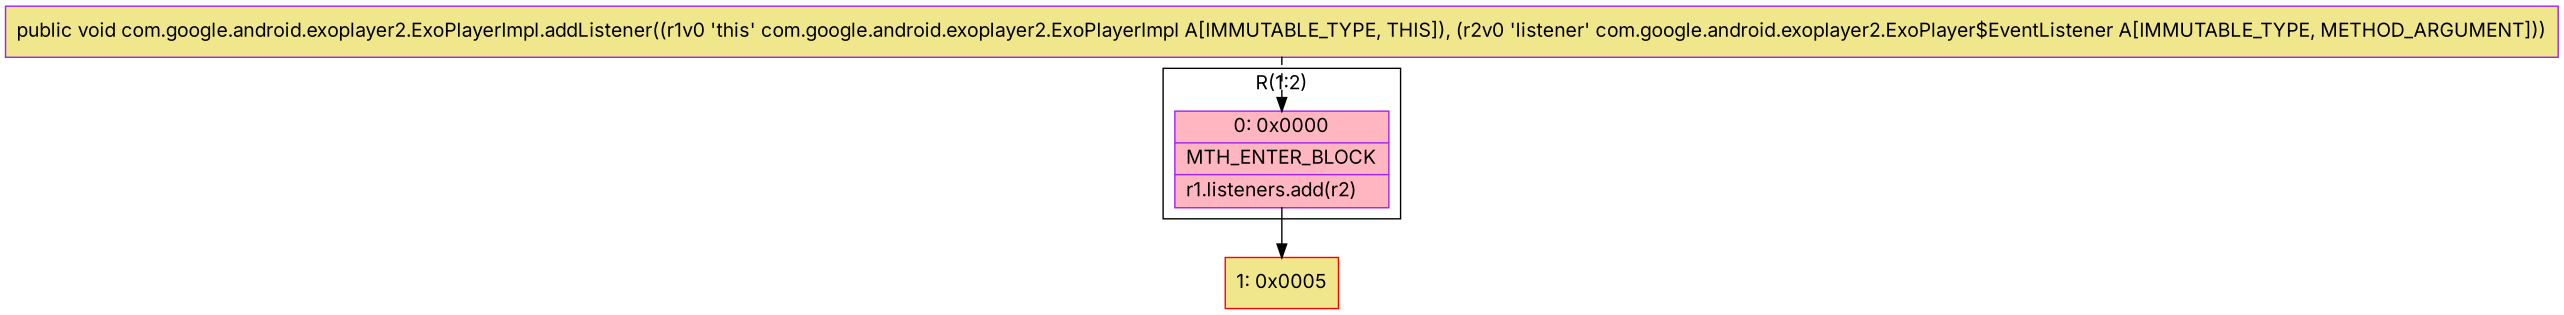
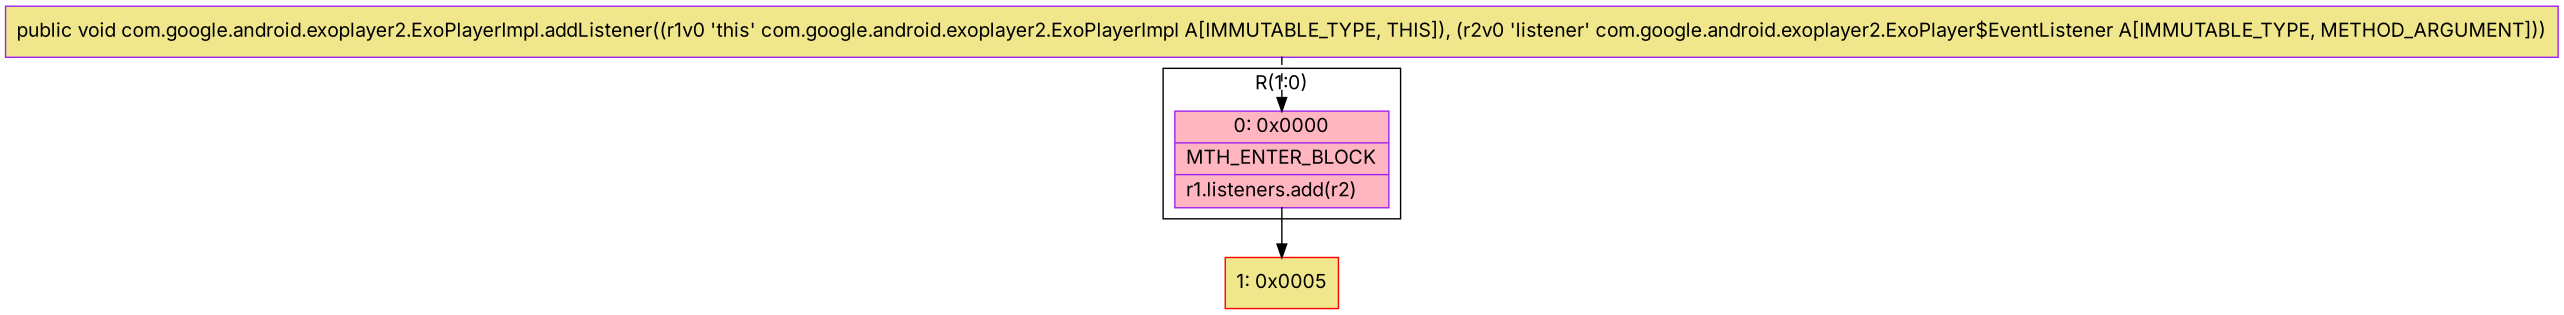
(1282, 84) -> (1282, 84)
